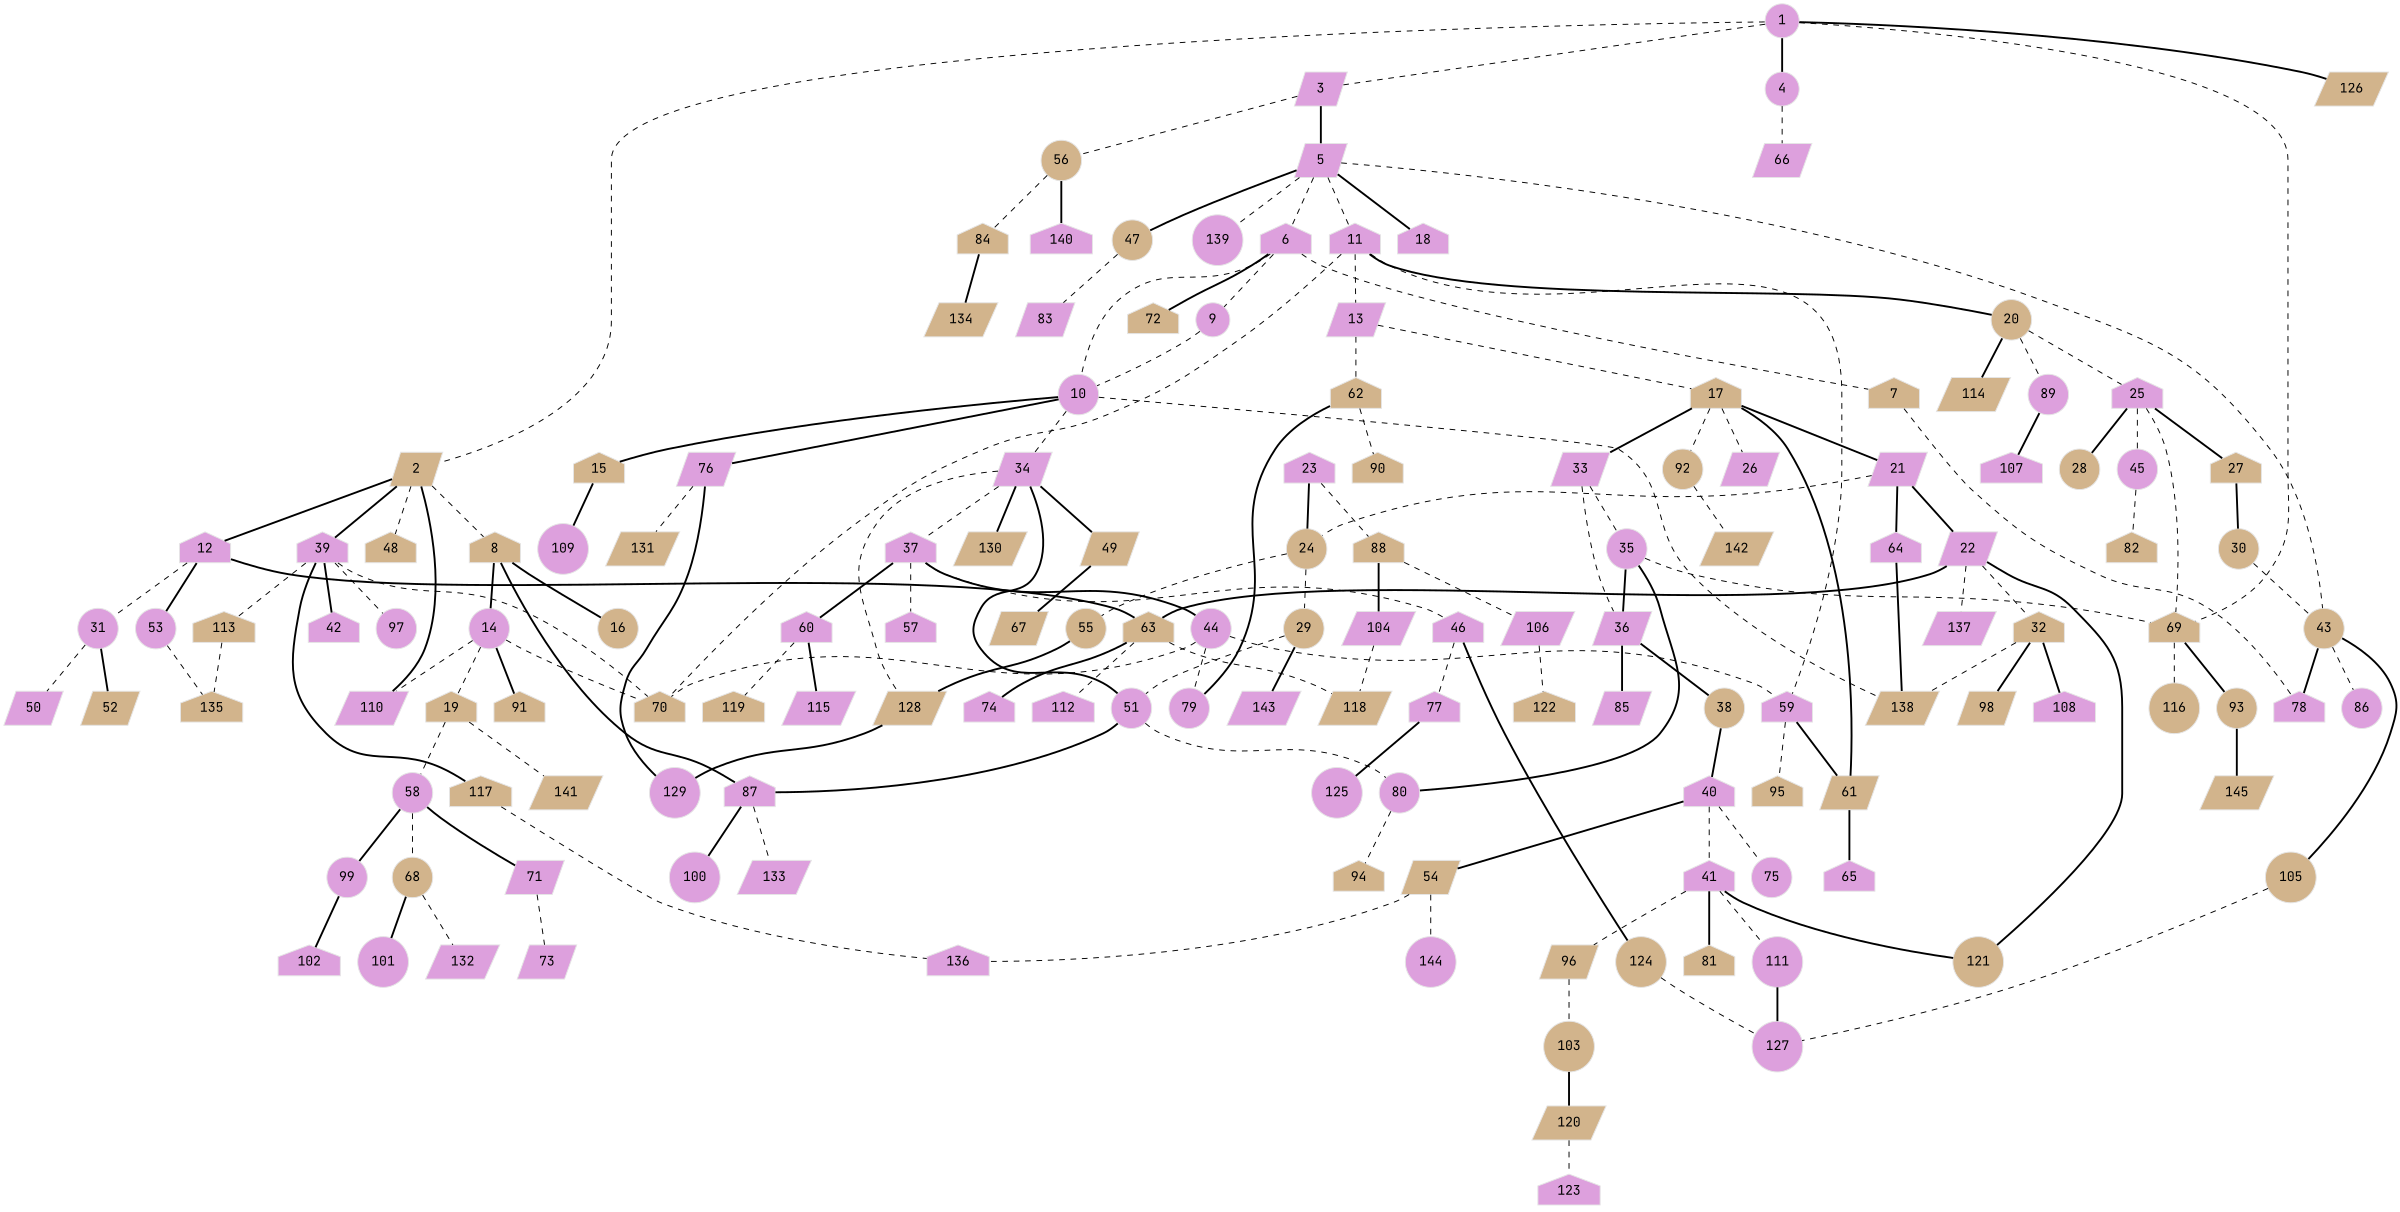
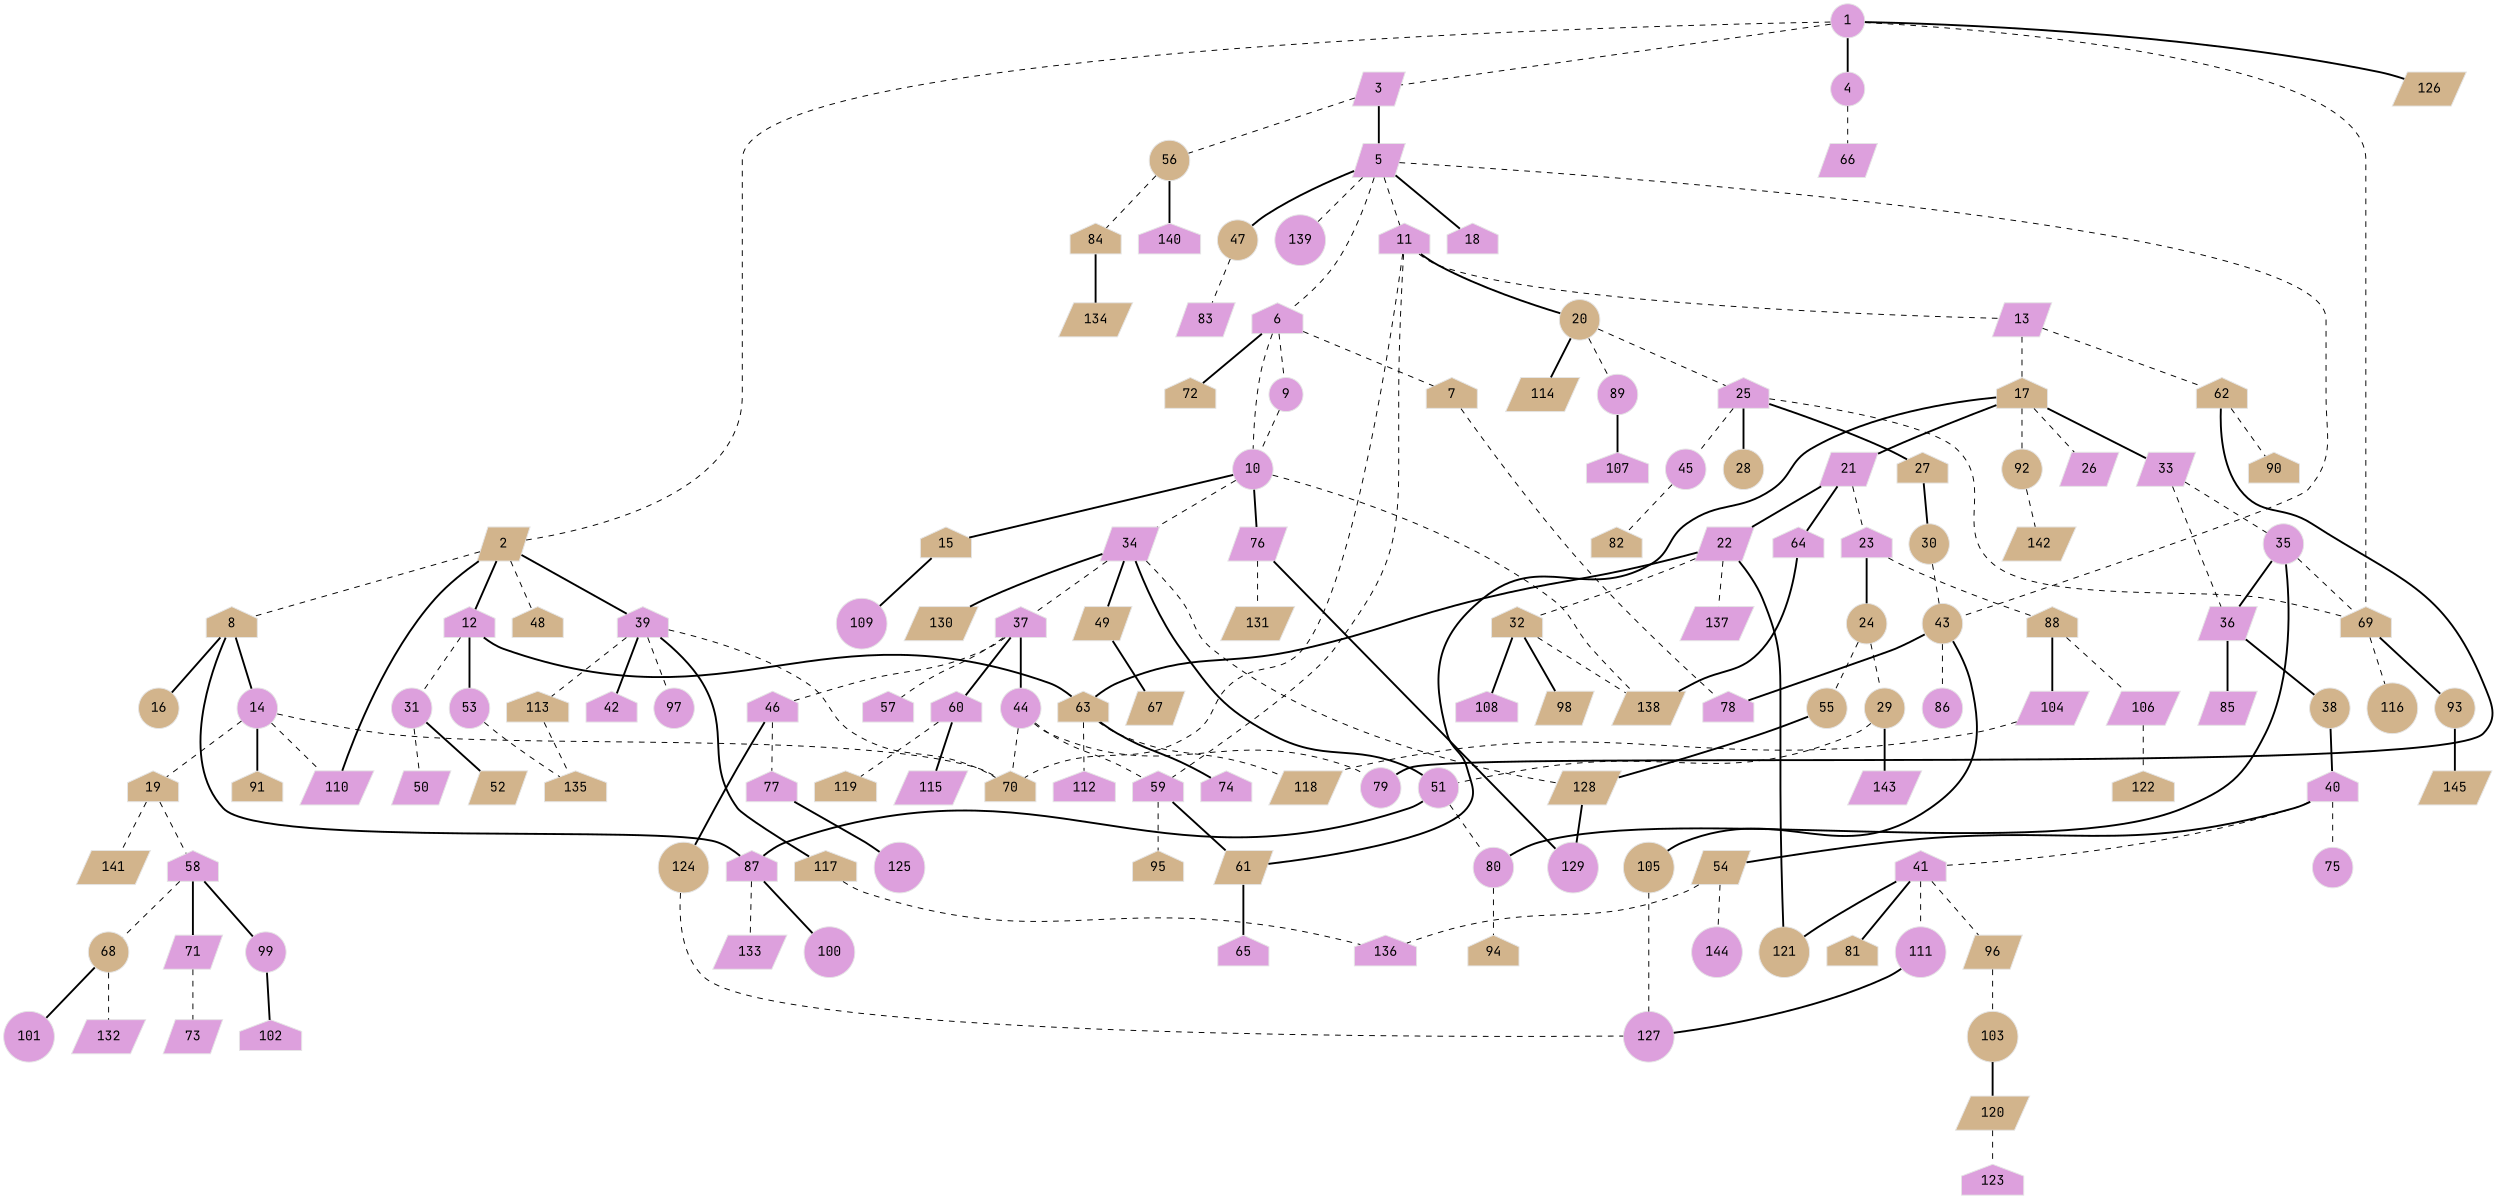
(1608, 495) -> (1858, 507)
(412, 793) -> (193, 868)
